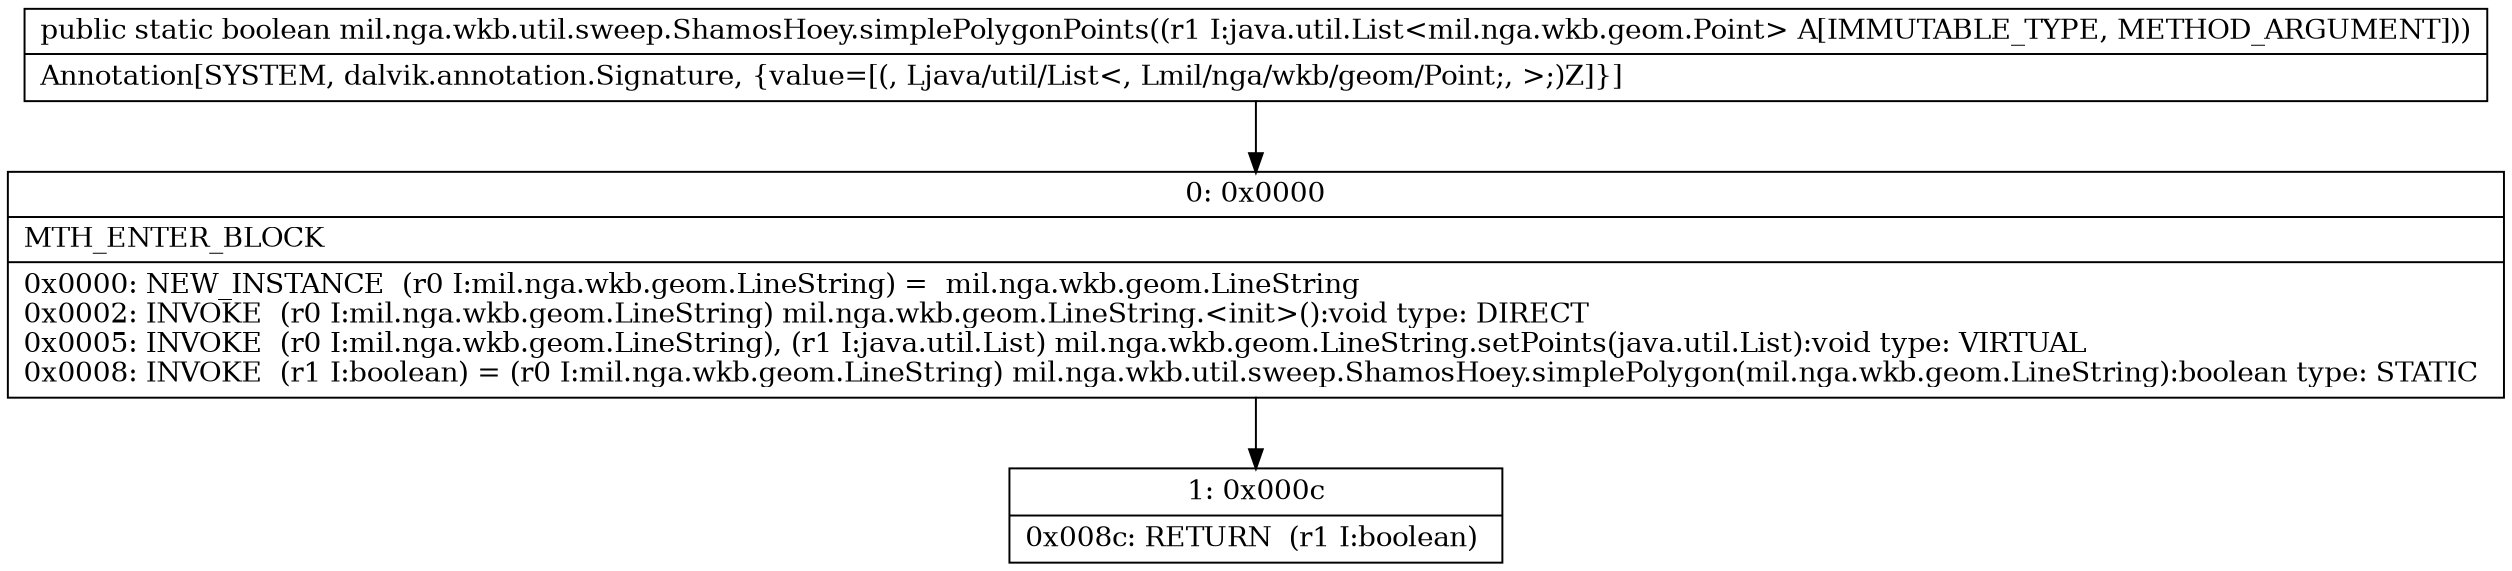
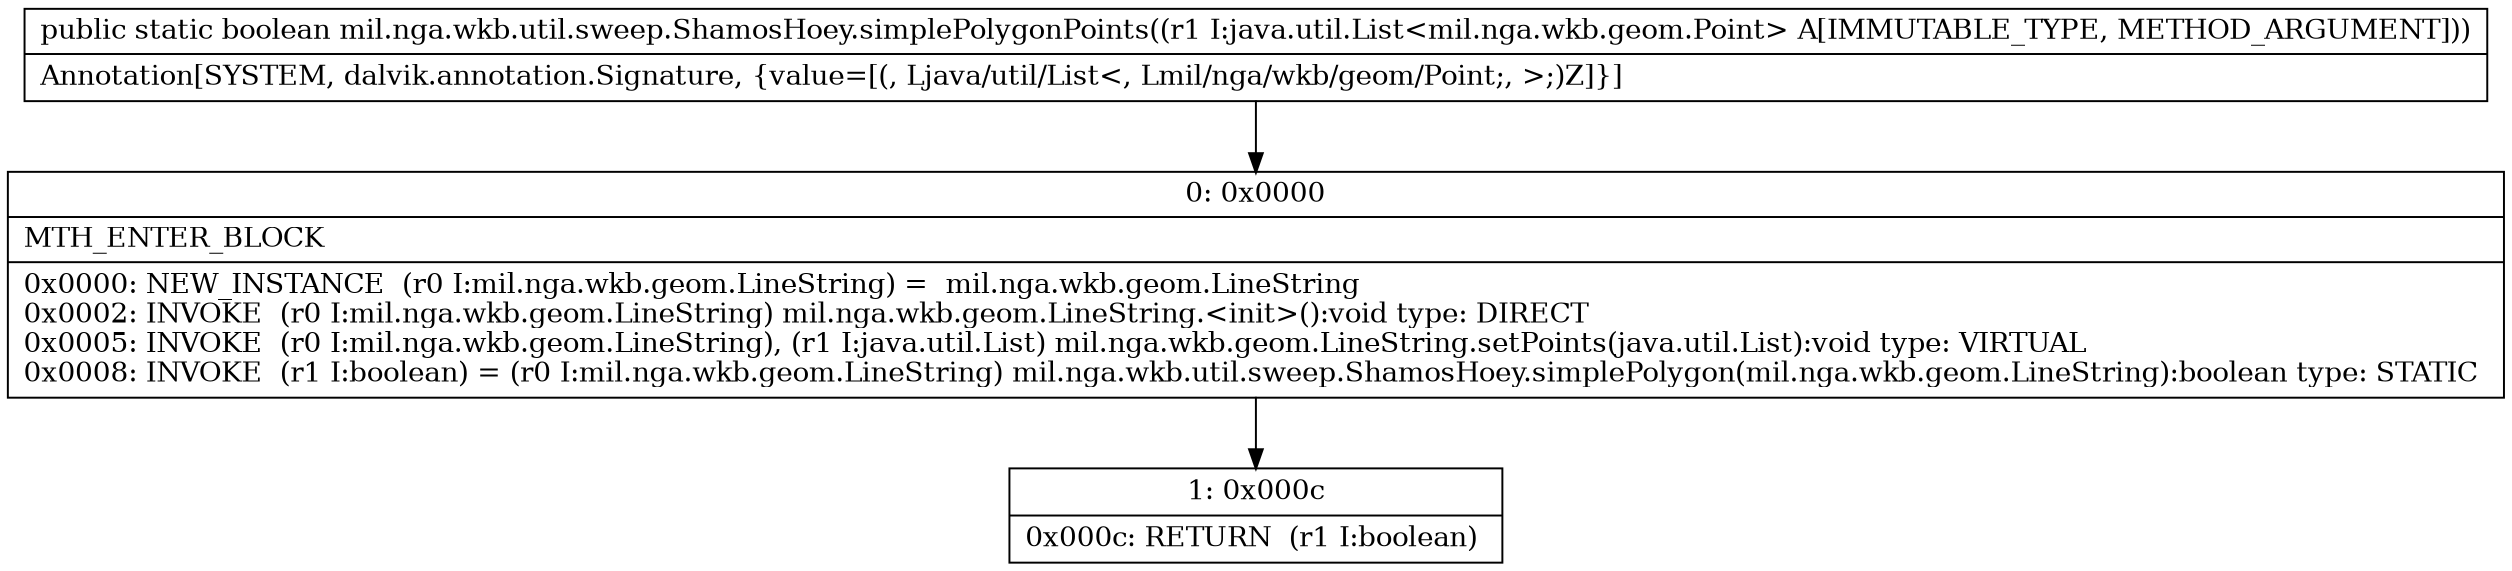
(1256, 538) -> (1256, 538)
